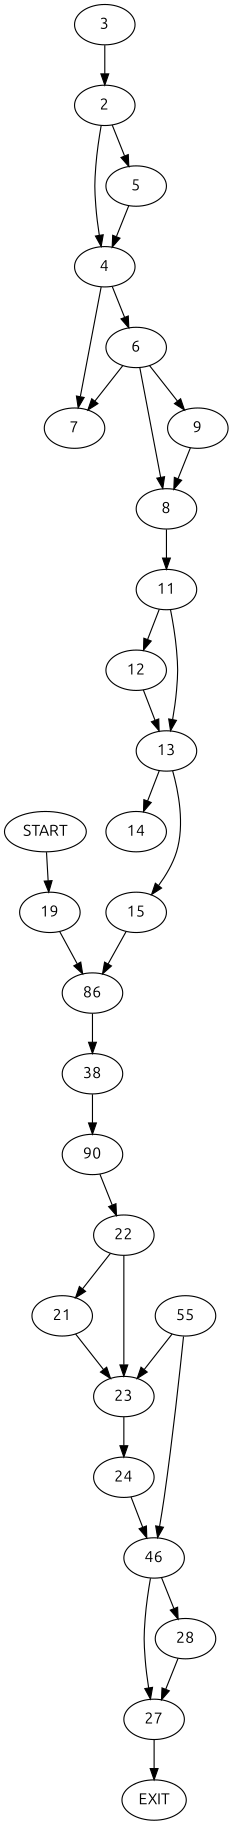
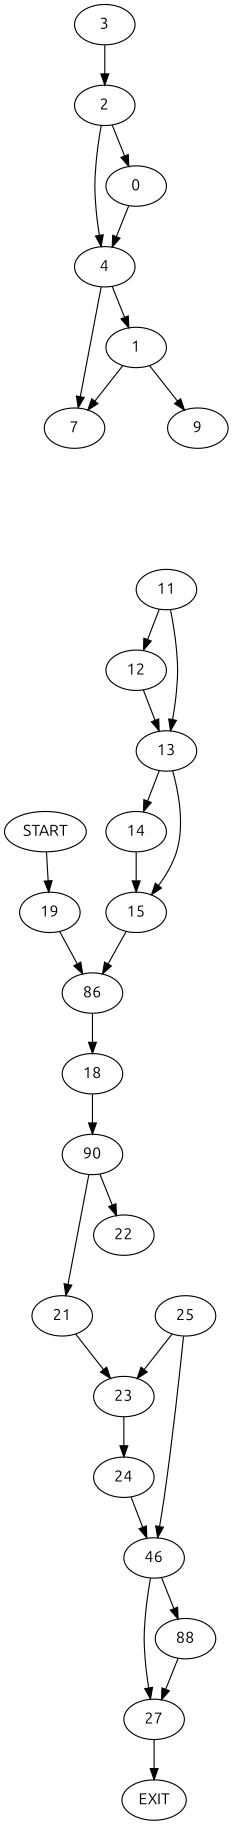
(136, 186) -> (136, 186)
(136, 347) -> (136, 347)
(166, 509) -> none
none -> (136, 867)
(92, 1074) -> (92, 1074)
(97, 1271) -> (78, 1229)
(124, 1310) -> none
(185, 1316) -> (185, 1316)
(185, 1639) -> (185, 1639)
